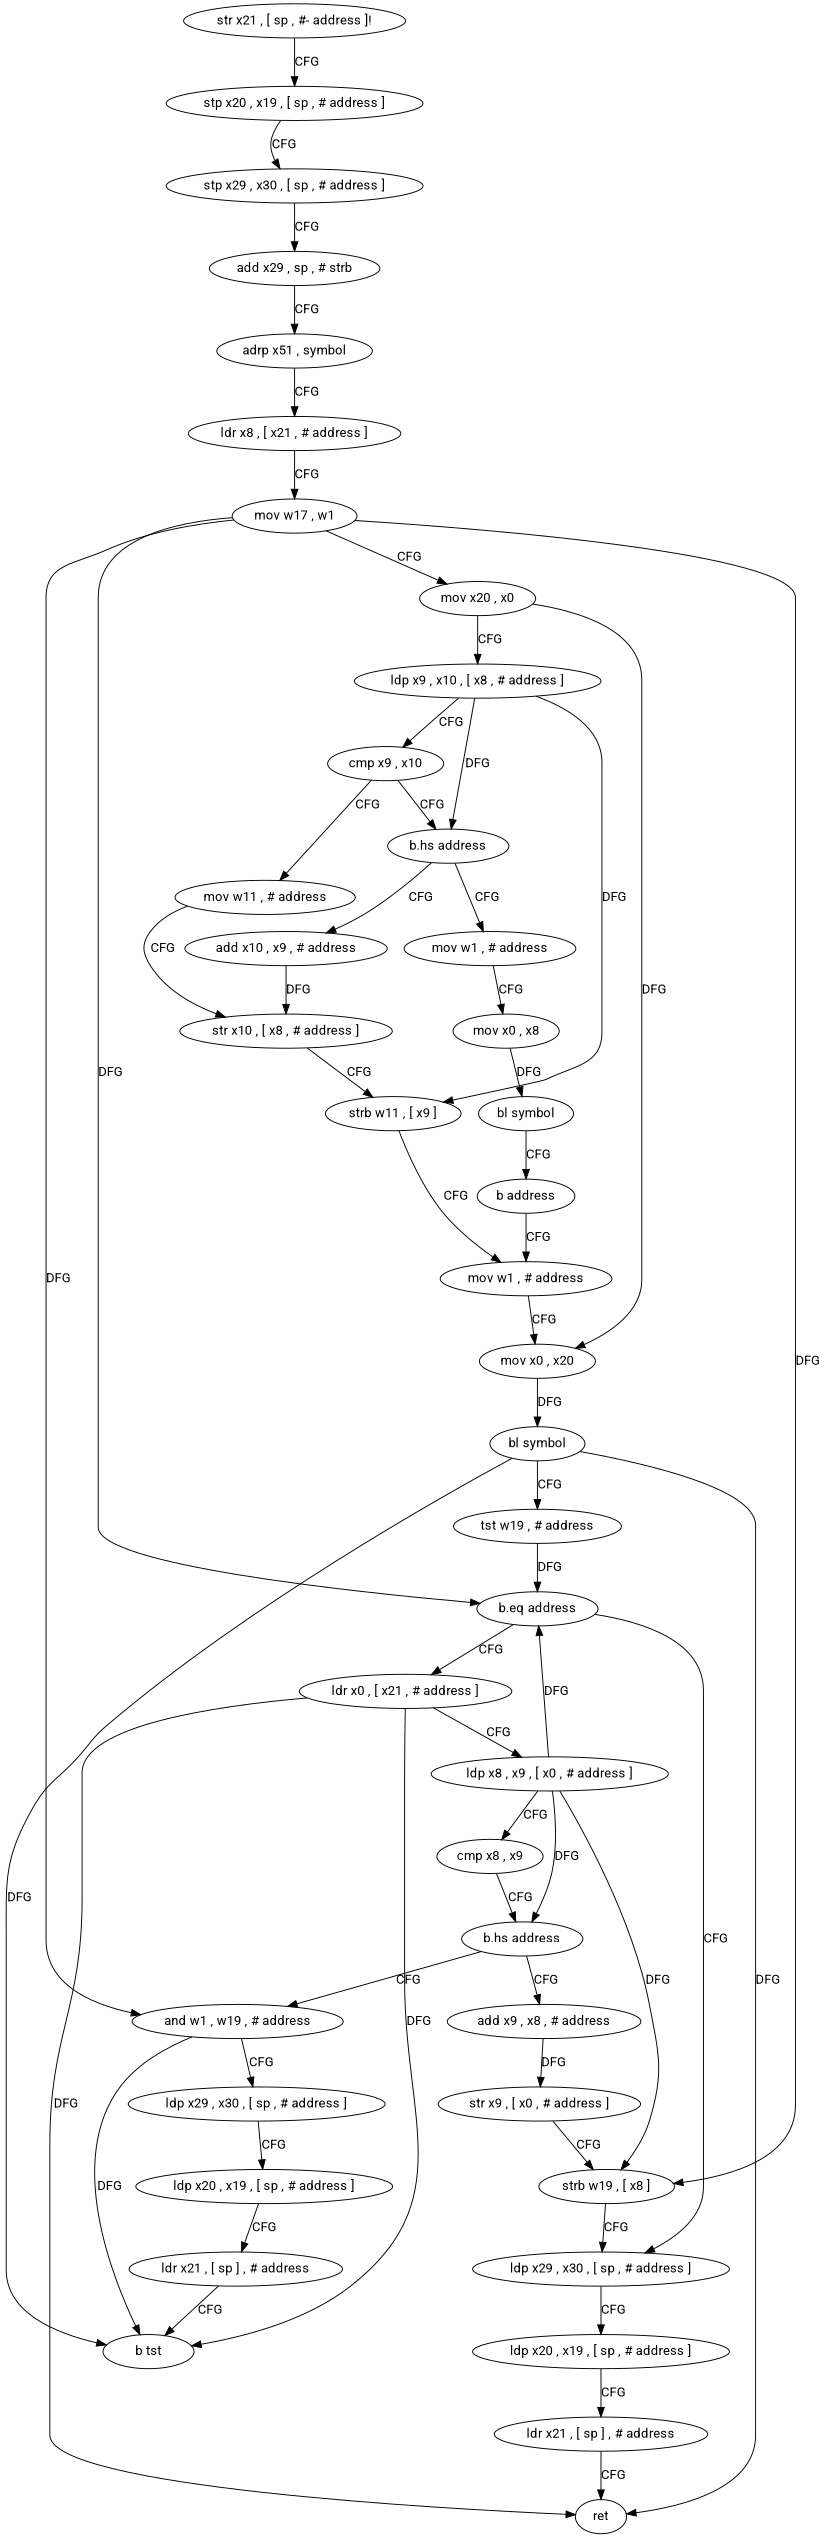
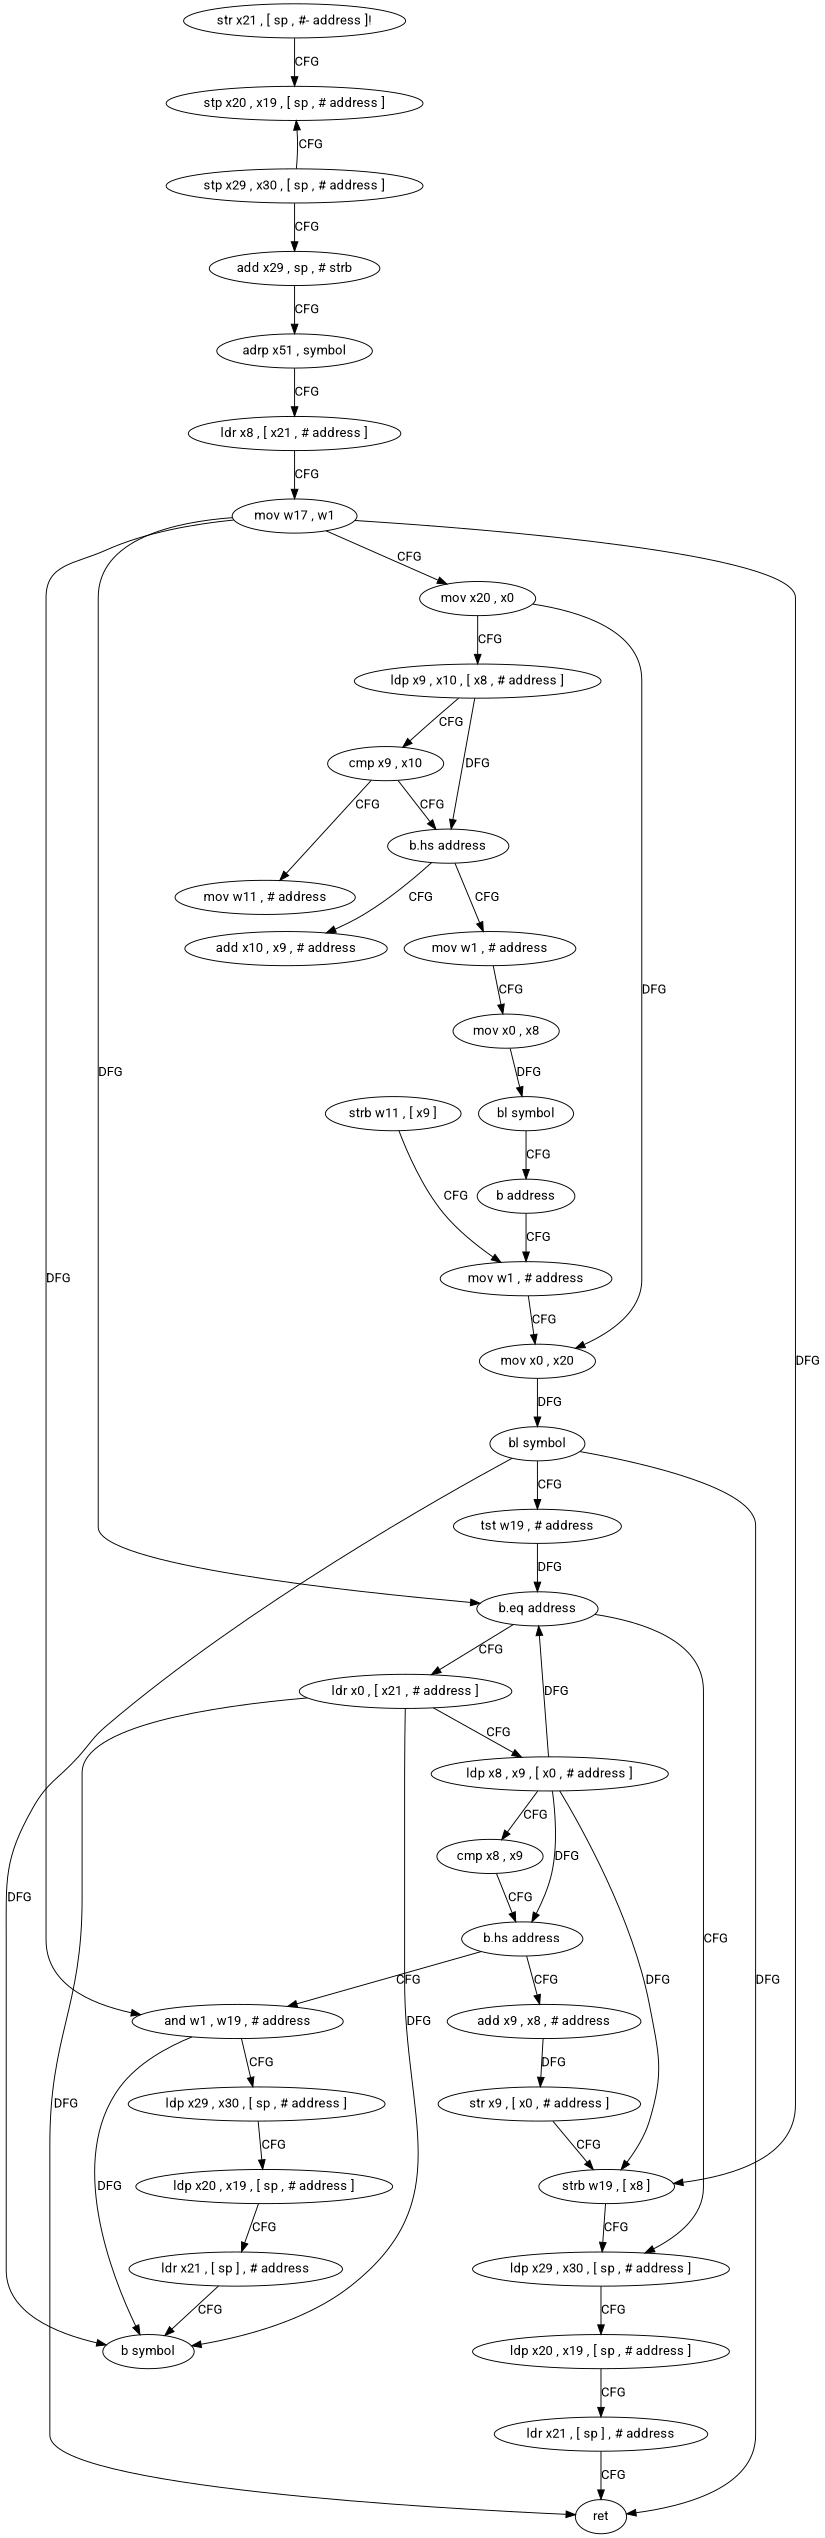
(271, 140) -> (298, 149)
(602, 935) -> none
(286, 1031) -> none
(148, 2352) -> (148, 2352)
